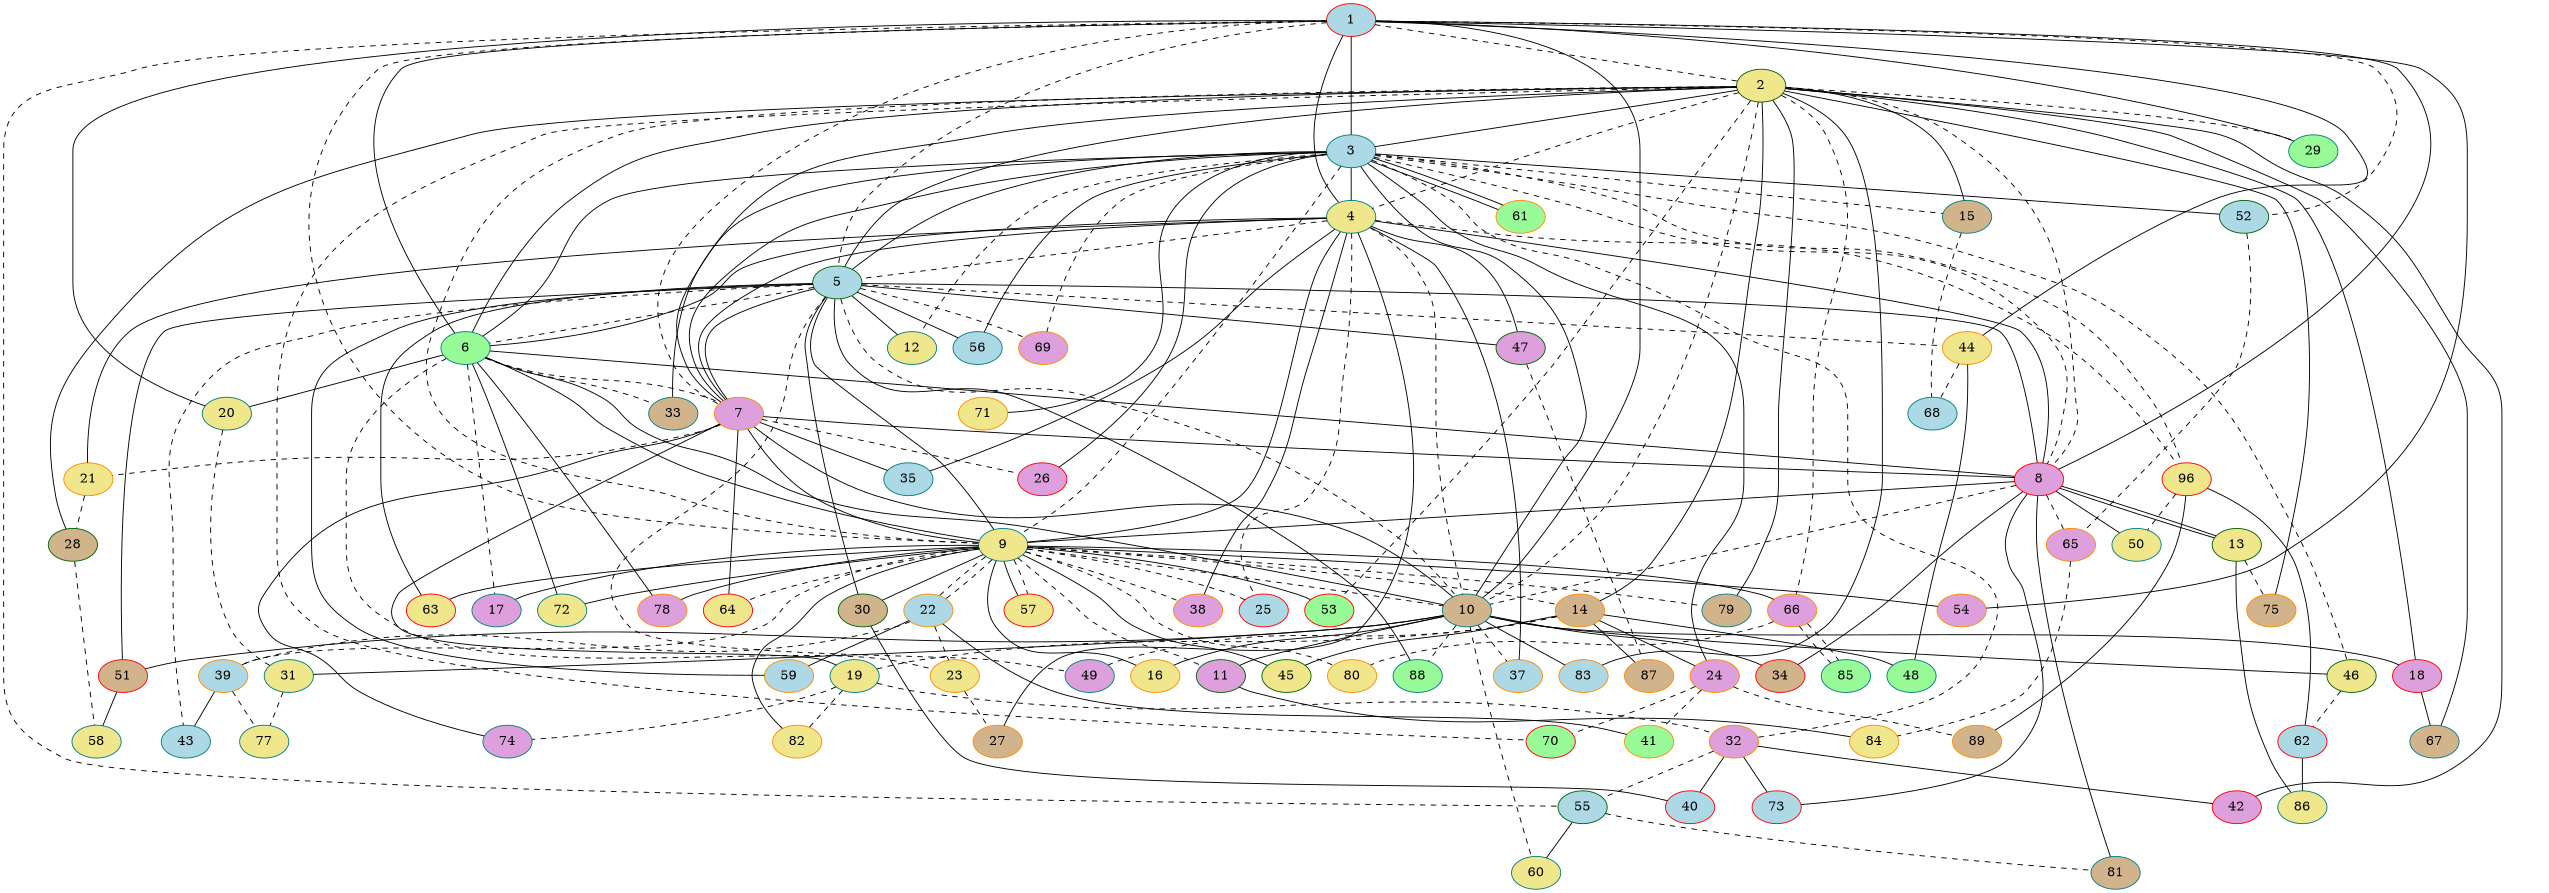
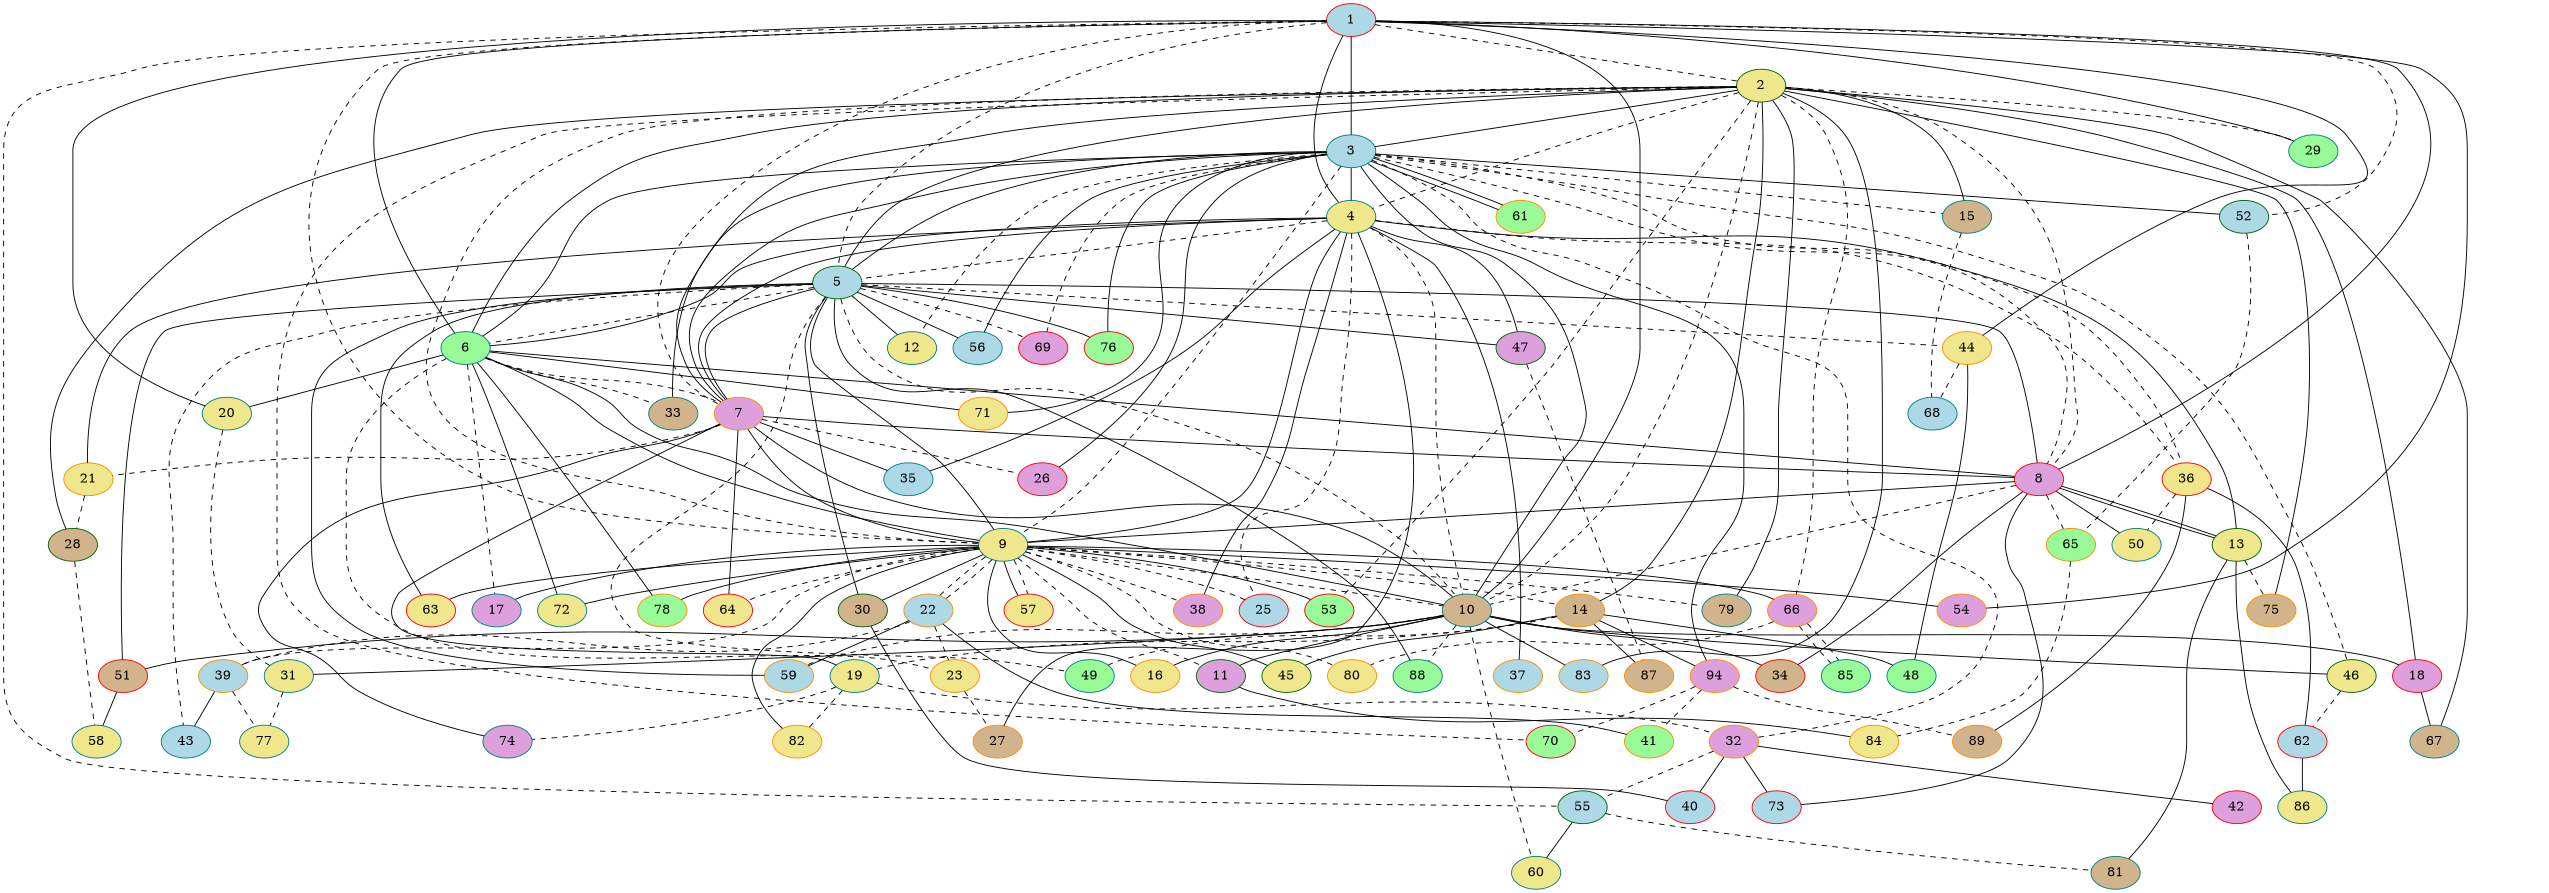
(1768, 280) -> (1821, 240)
(2435, 297) -> none
(1043, 348) -> (1043, 348)
none -> (1109, 348)
none -> (724, 381)
(2187, 479) -> (2187, 479)
(2071, 545) -> (2071, 545)
(662, 610) -> (662, 610)
(1496, 648) -> (1124, 632)
(2058, 670) -> (2187, 714)
(1090, 676) -> (1090, 676)
(1715, 676) -> (1715, 676)
